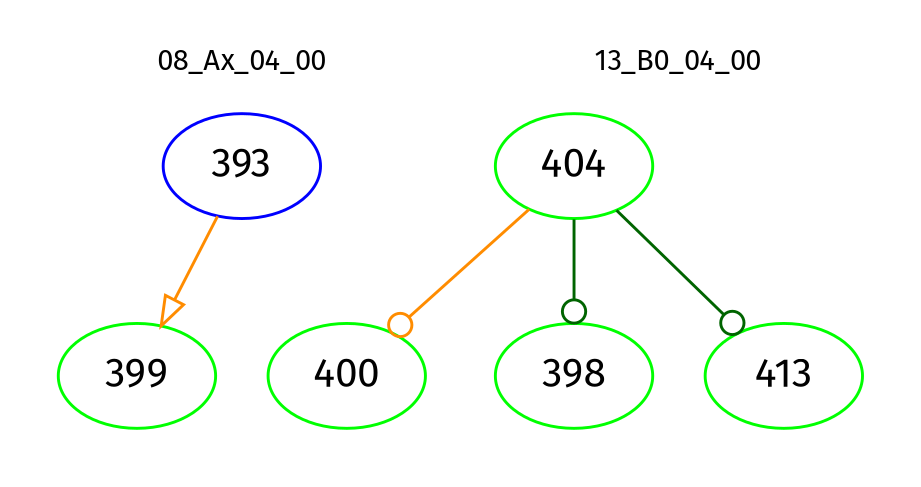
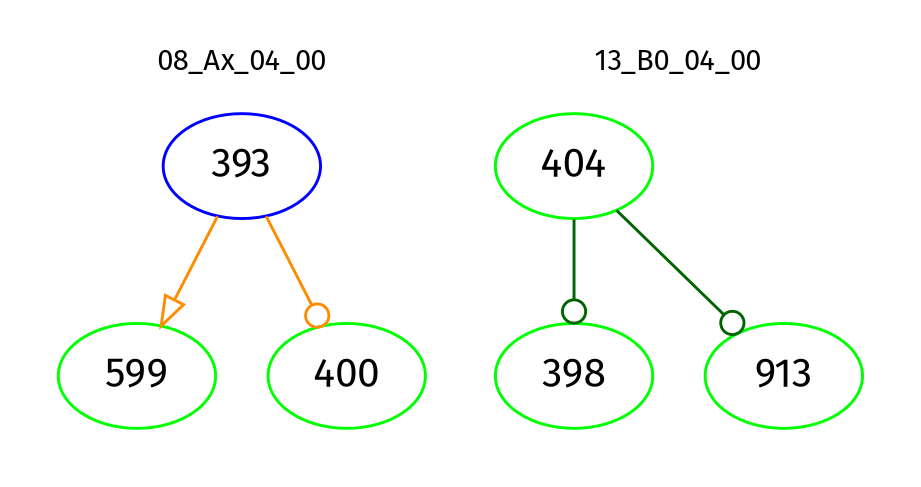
(490, 244) -> (289, 261)
(137, 376) -> (137, 376)
(784, 376) -> (784, 376)
